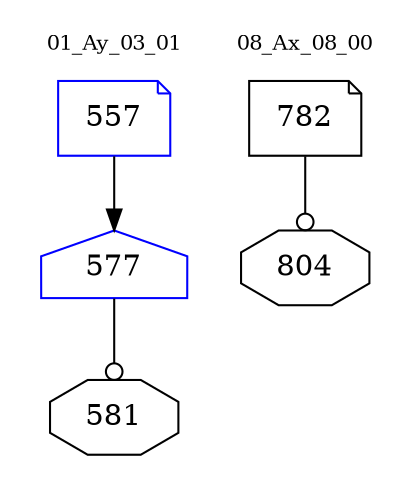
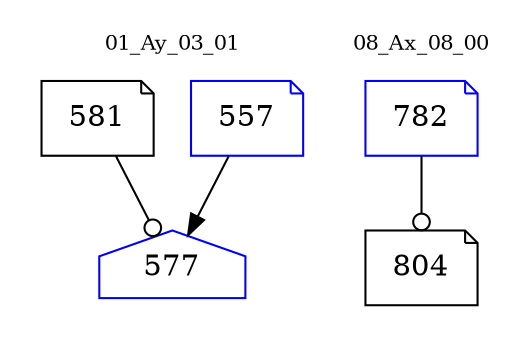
(305, 118) -> (422, 118)
(305, 268) -> (422, 268)
(114, 331) -> (132, 188)
(114, 417) -> (98, 118)
